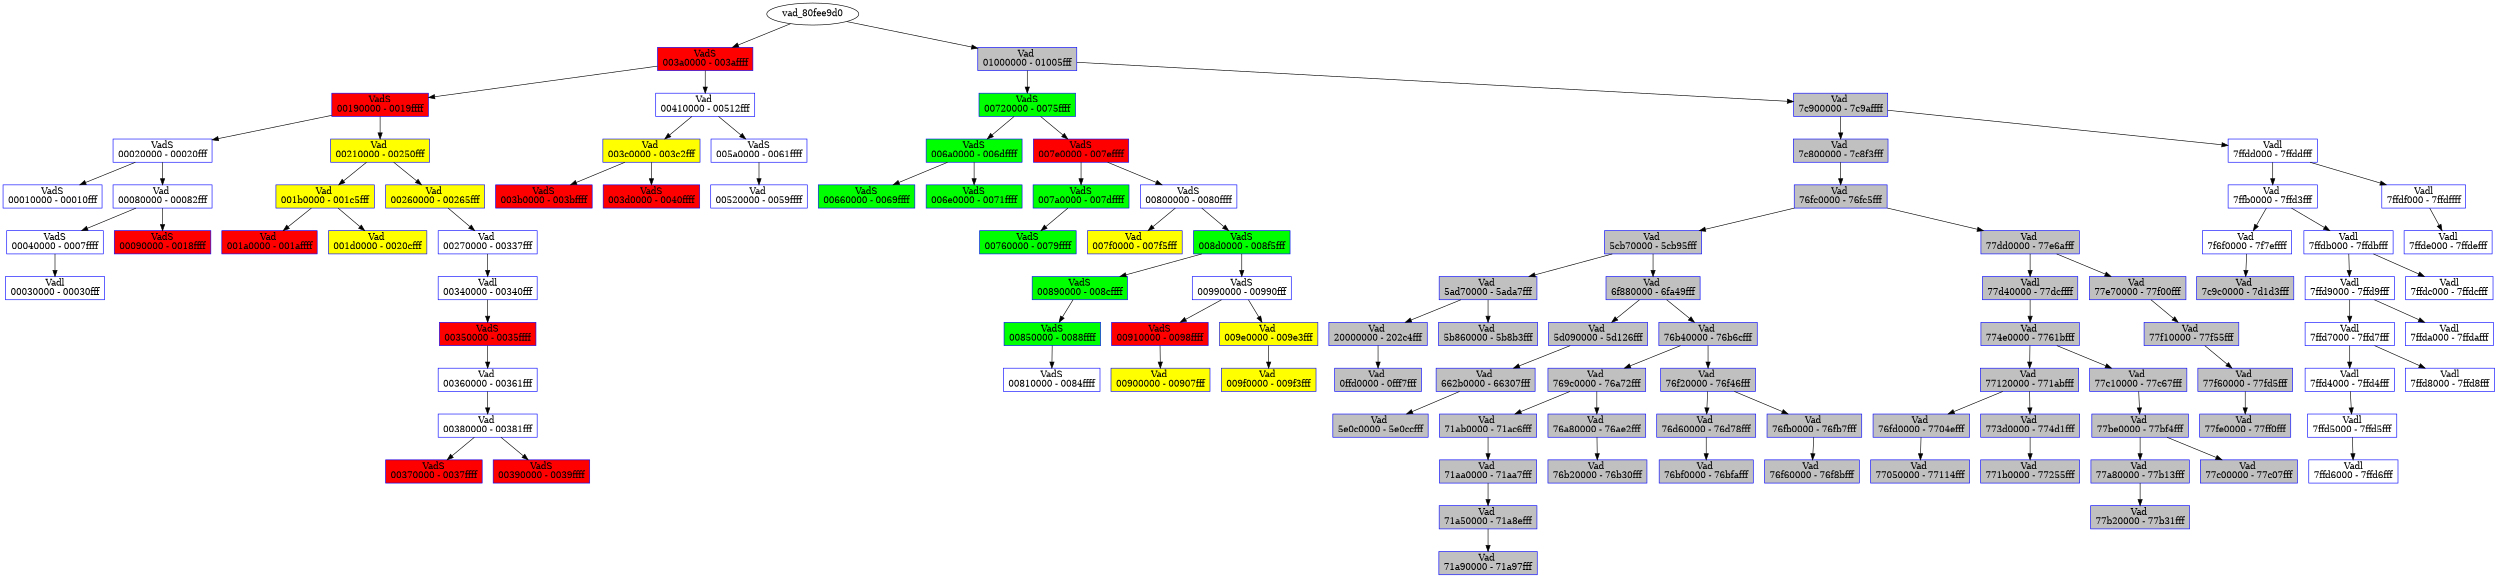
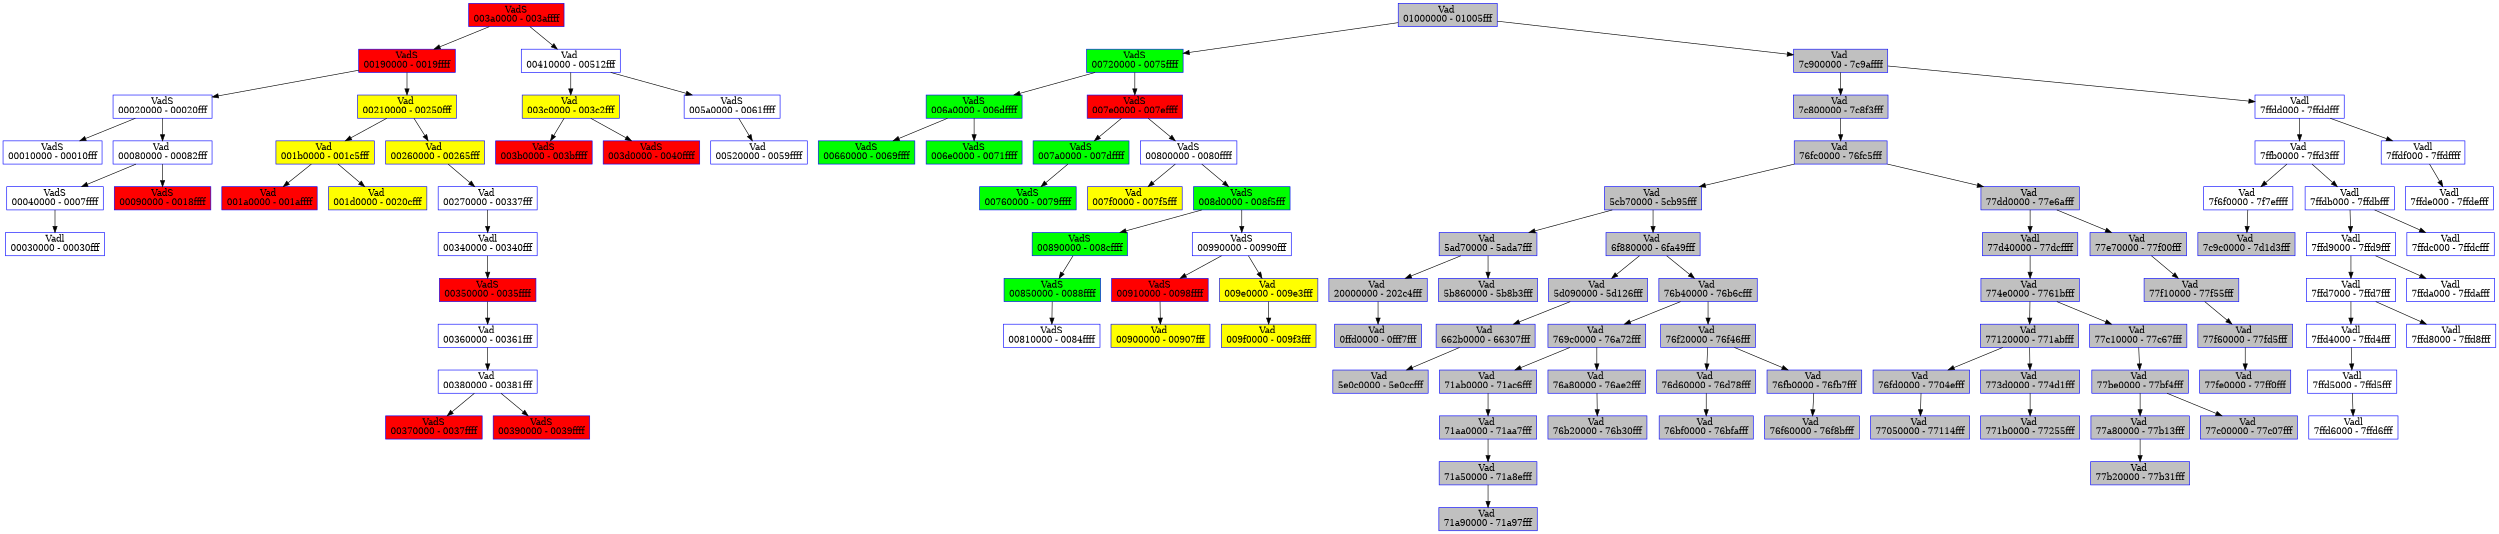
(813, 14) -> none
